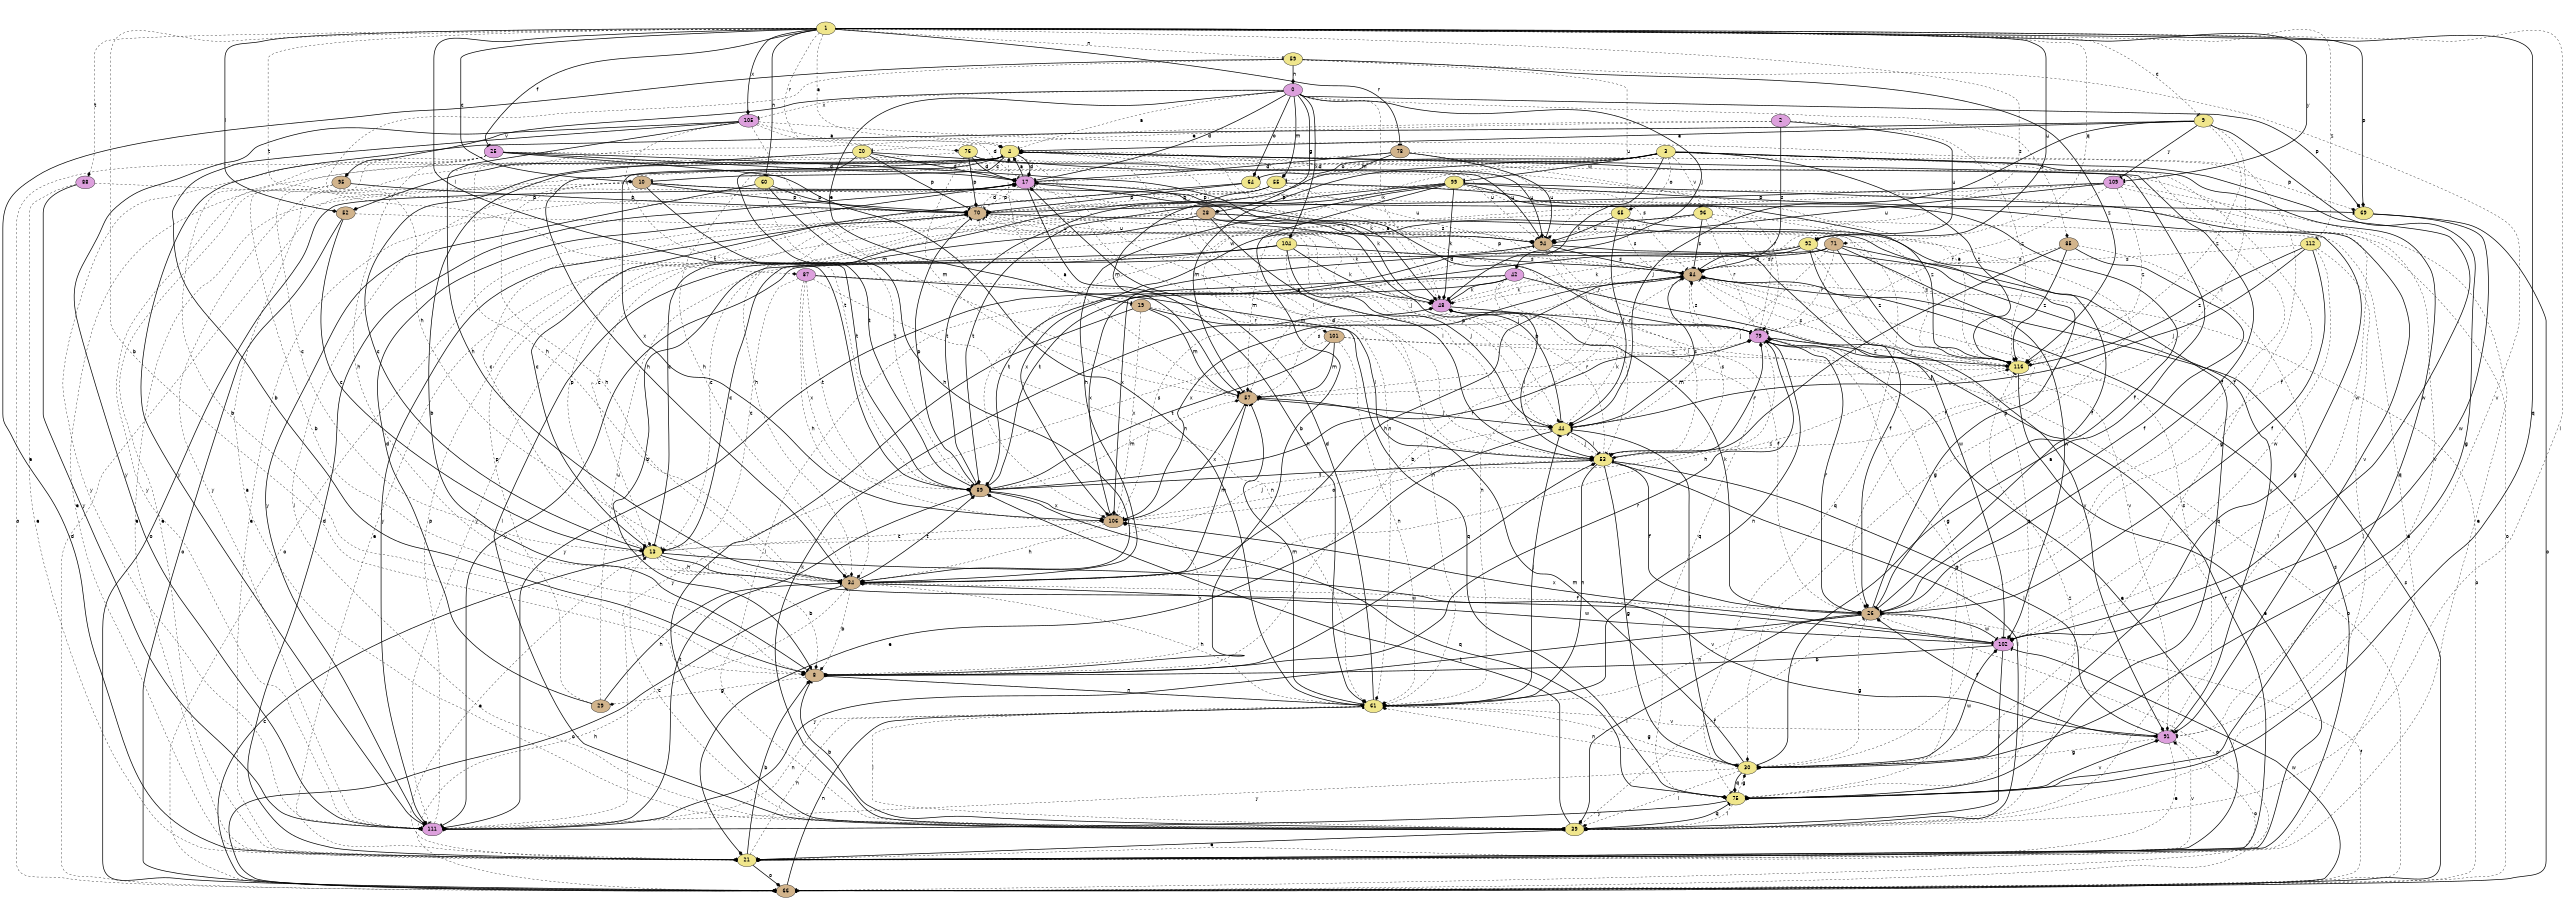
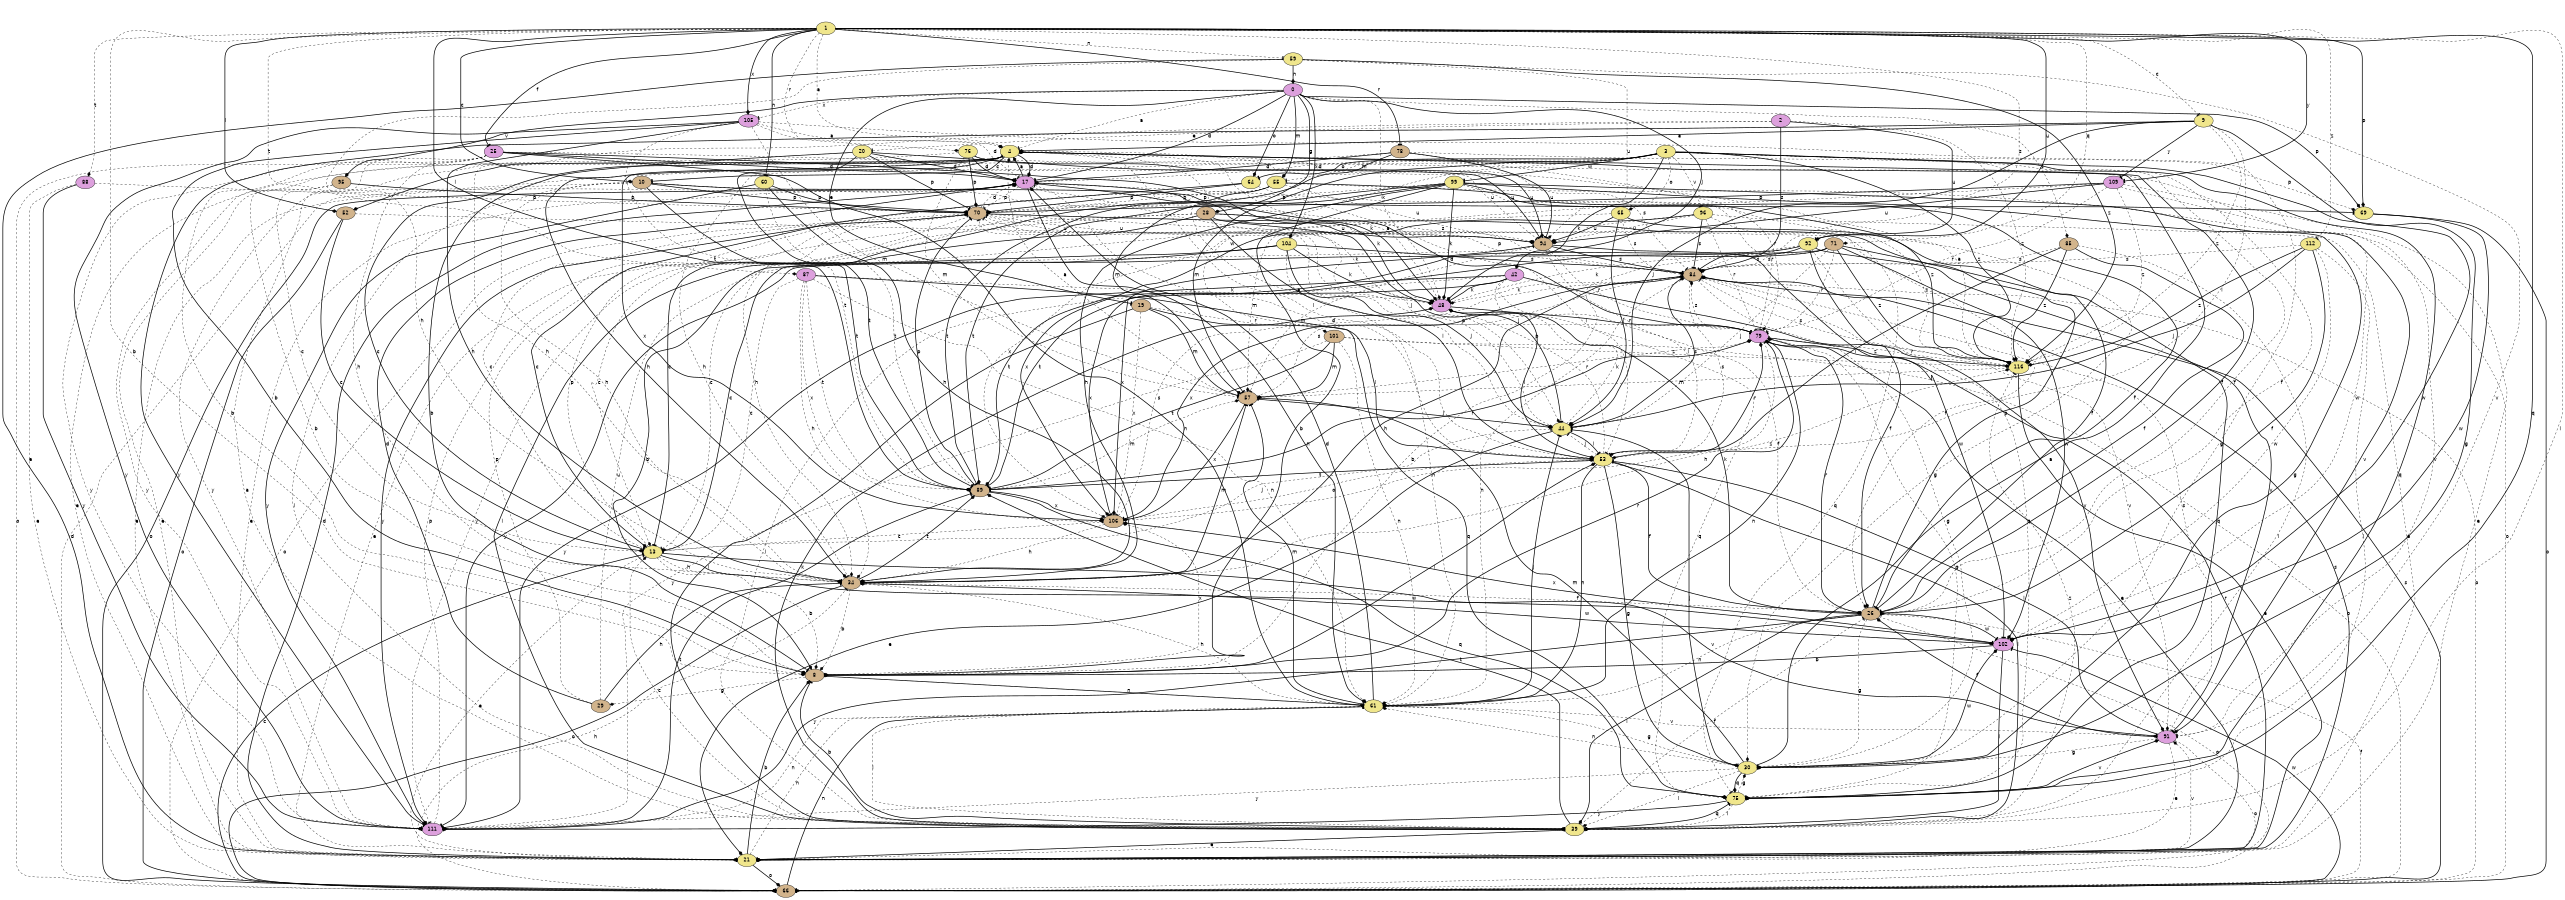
(1333, 321) -> none
(1426, 609) -> (1426, 609)
